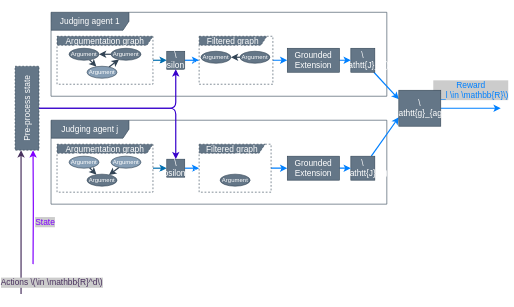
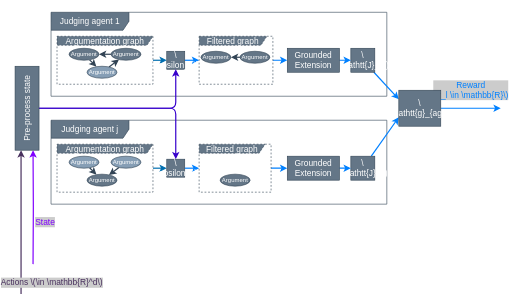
(27, 108) -> (27, 108)
